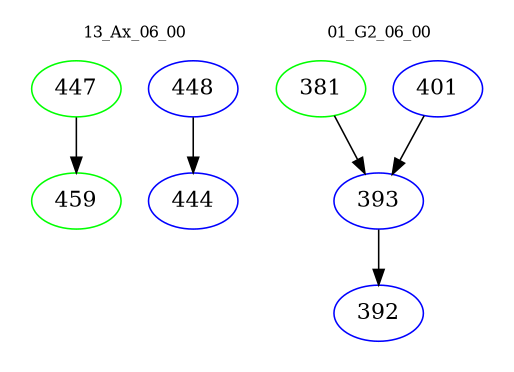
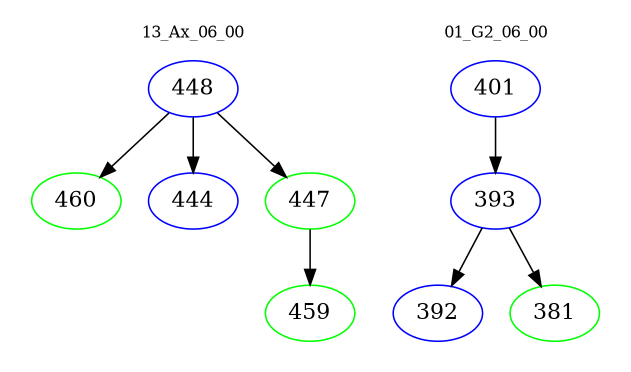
(346, 138) -> (521, 250)
none -> (246, 140)
none -> (76, 201)
